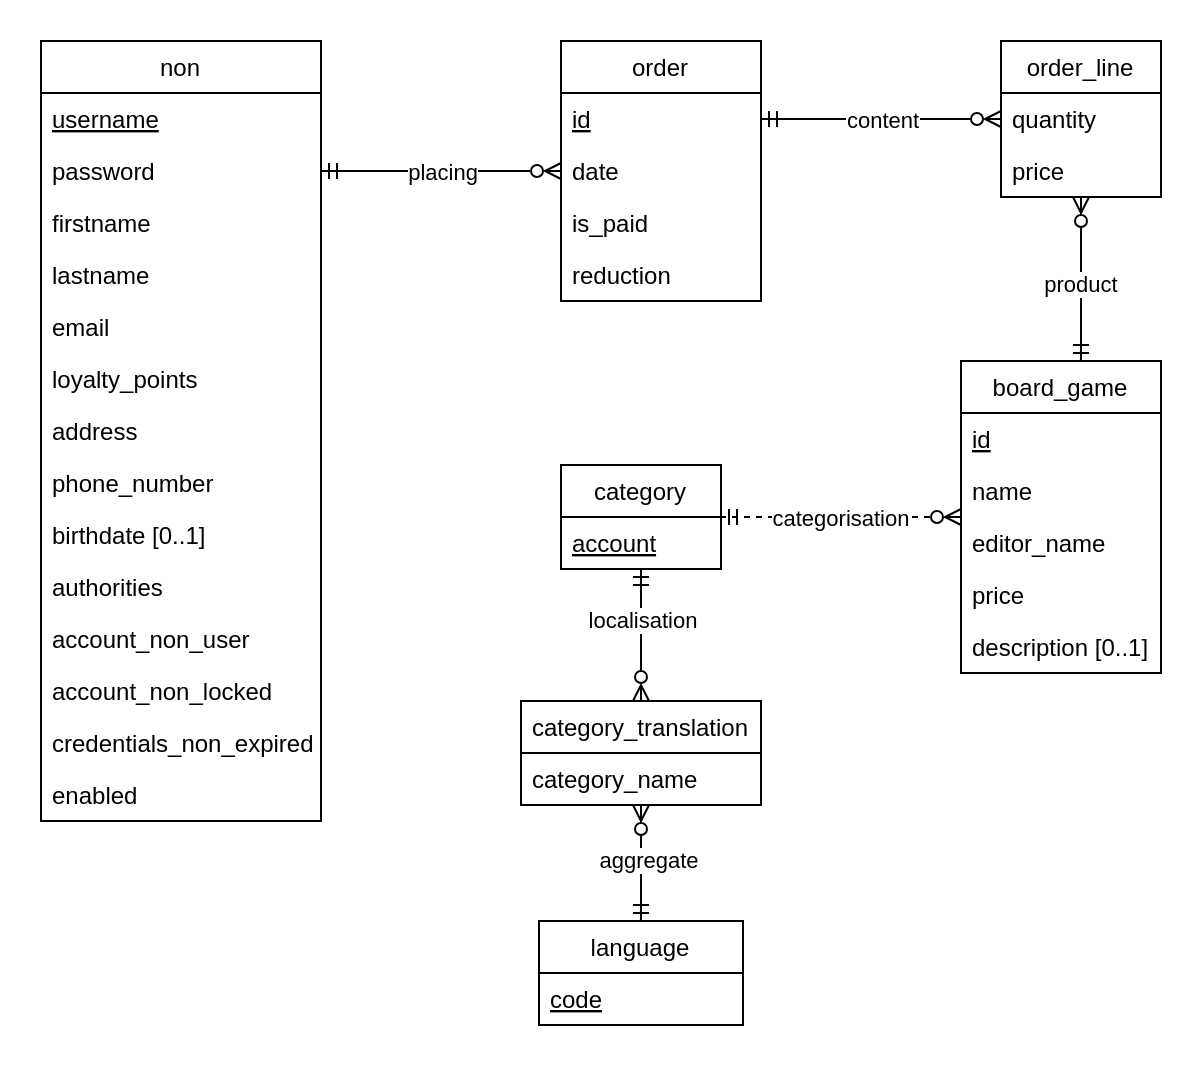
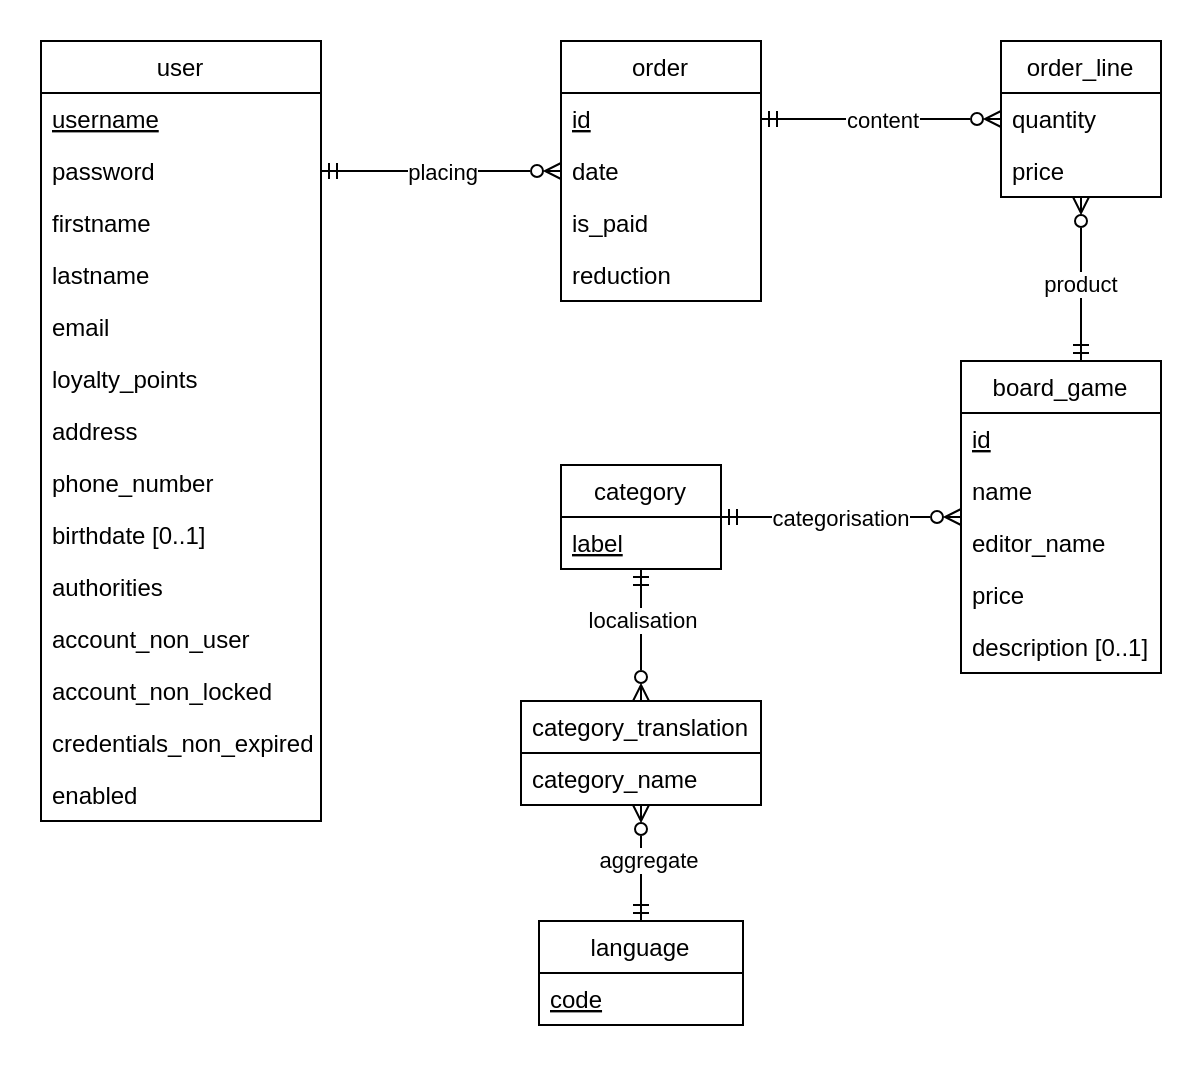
(180, 68) -> (180, 68)
(748, 517) -> (748, 517)
(619, 544) -> (599, 544)
